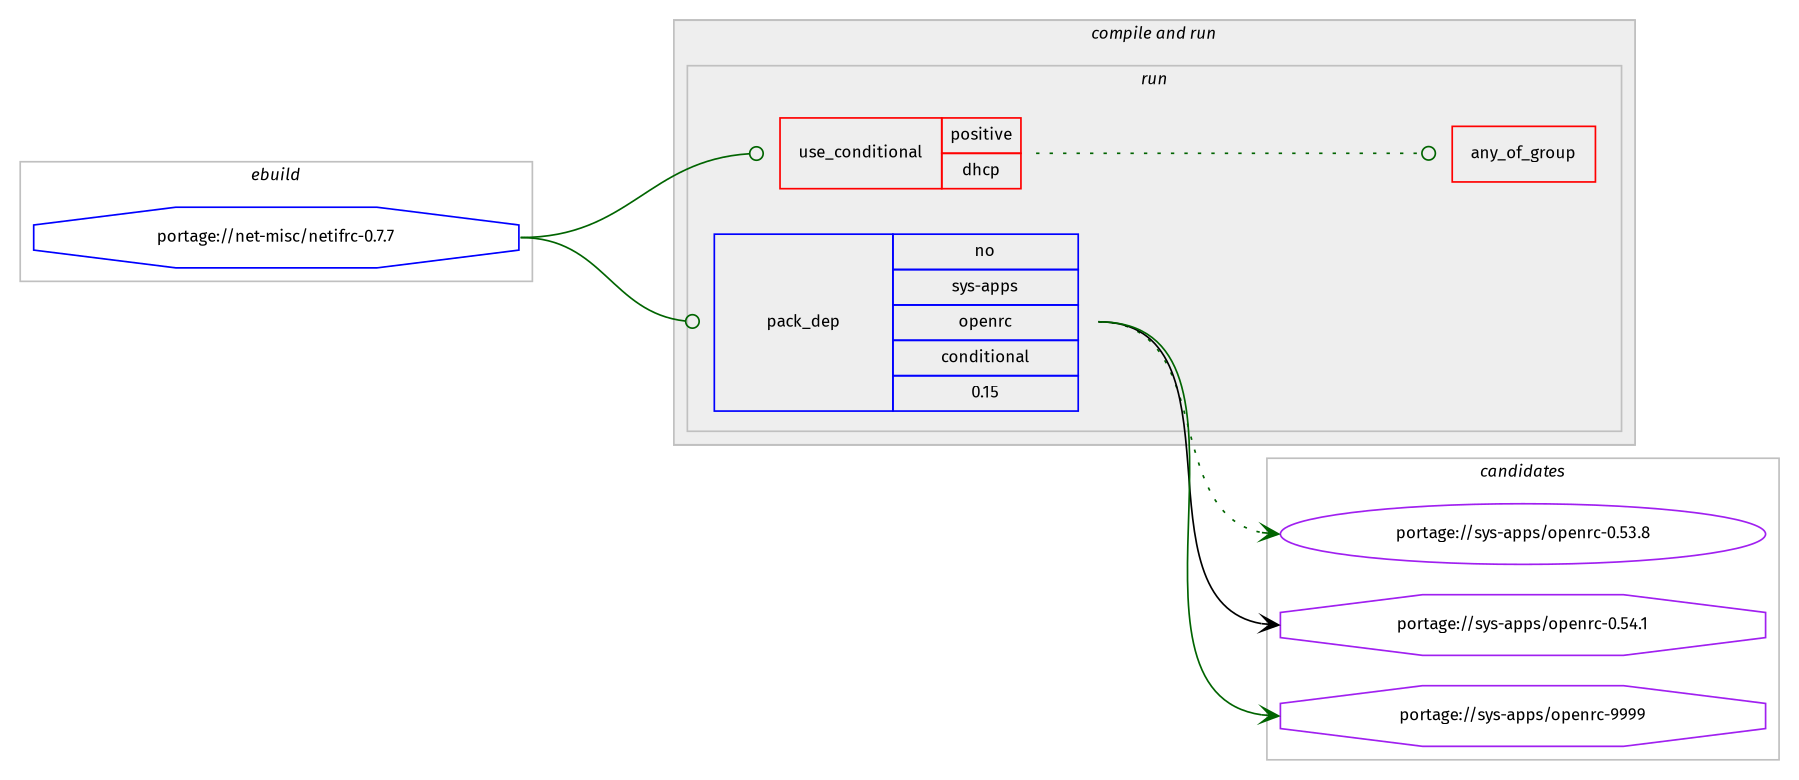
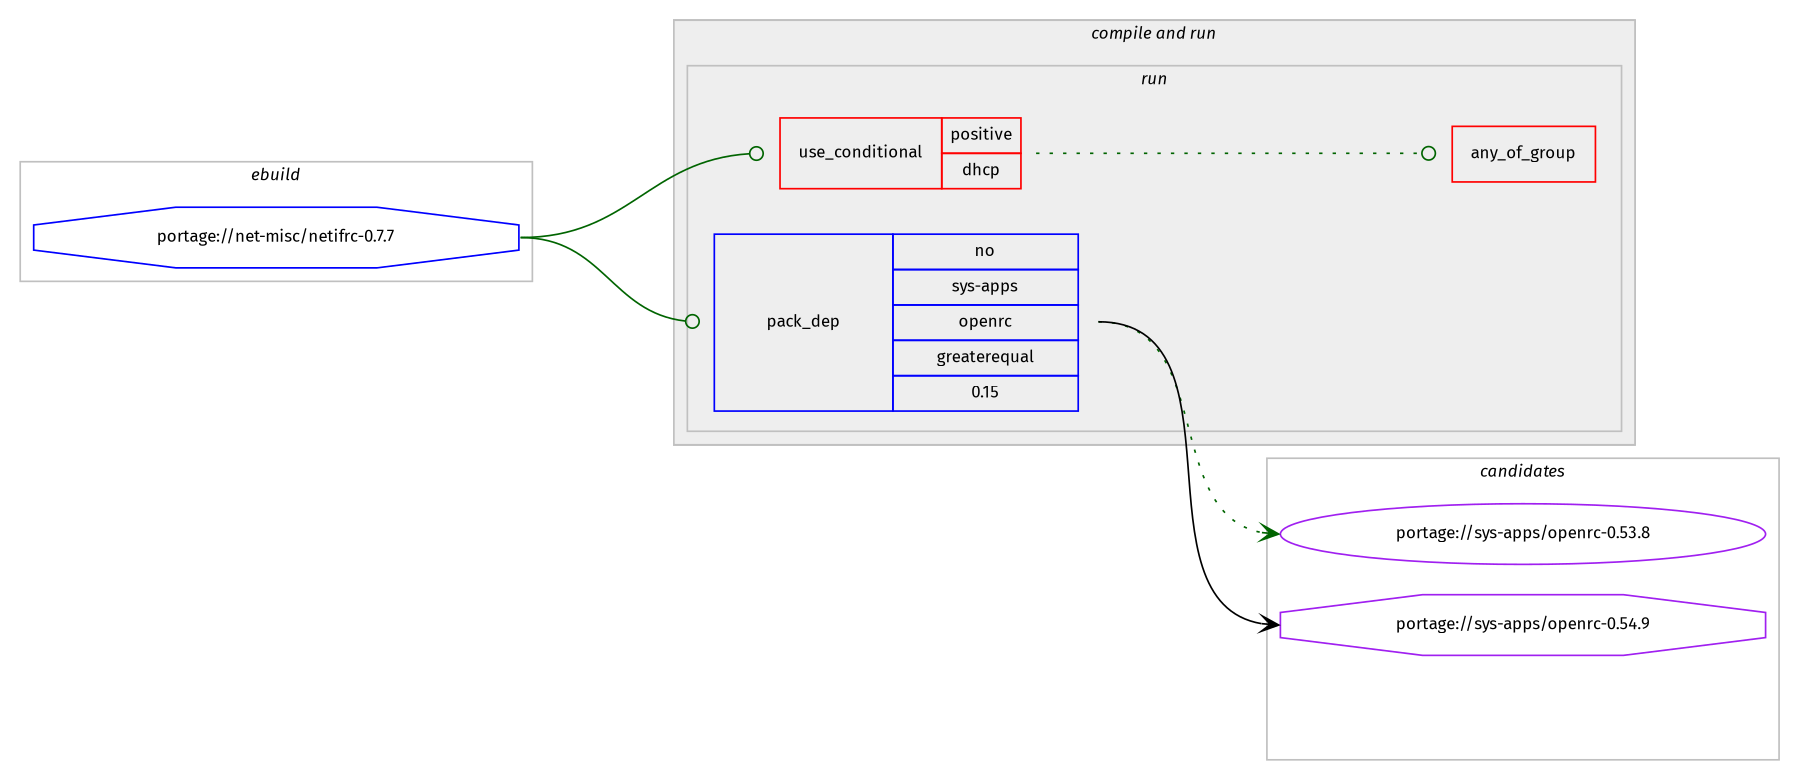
(986, 357) -> (986, 357)
(1523, 625) -> (1523, 625)
(1523, 716) -> none
